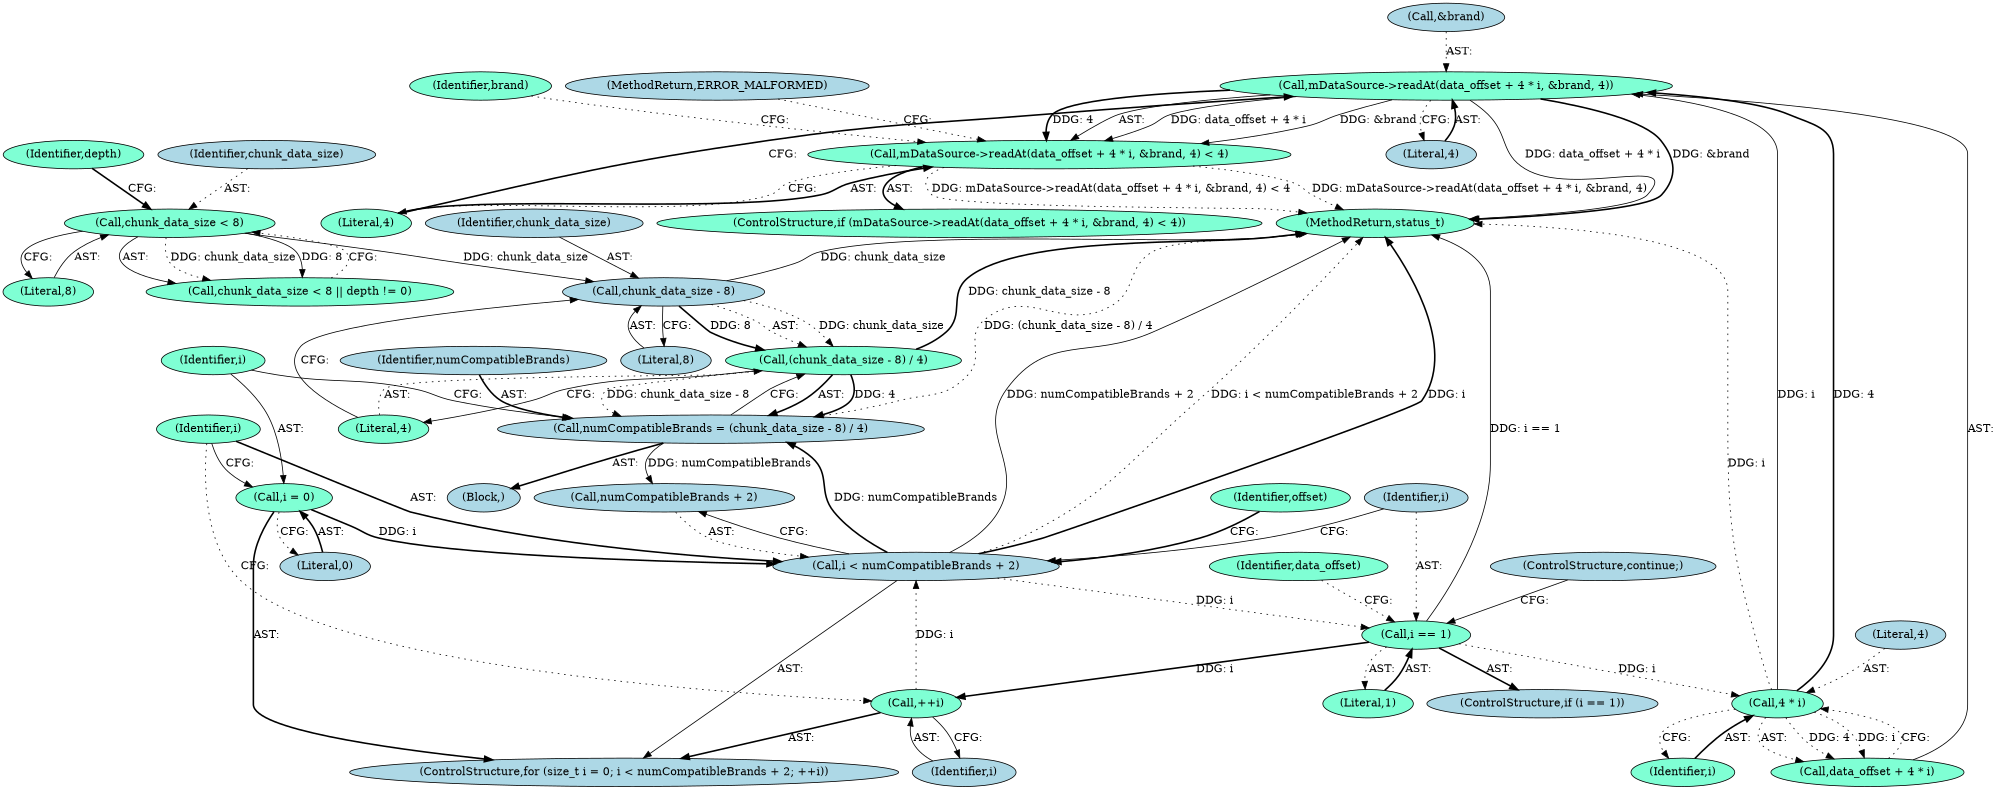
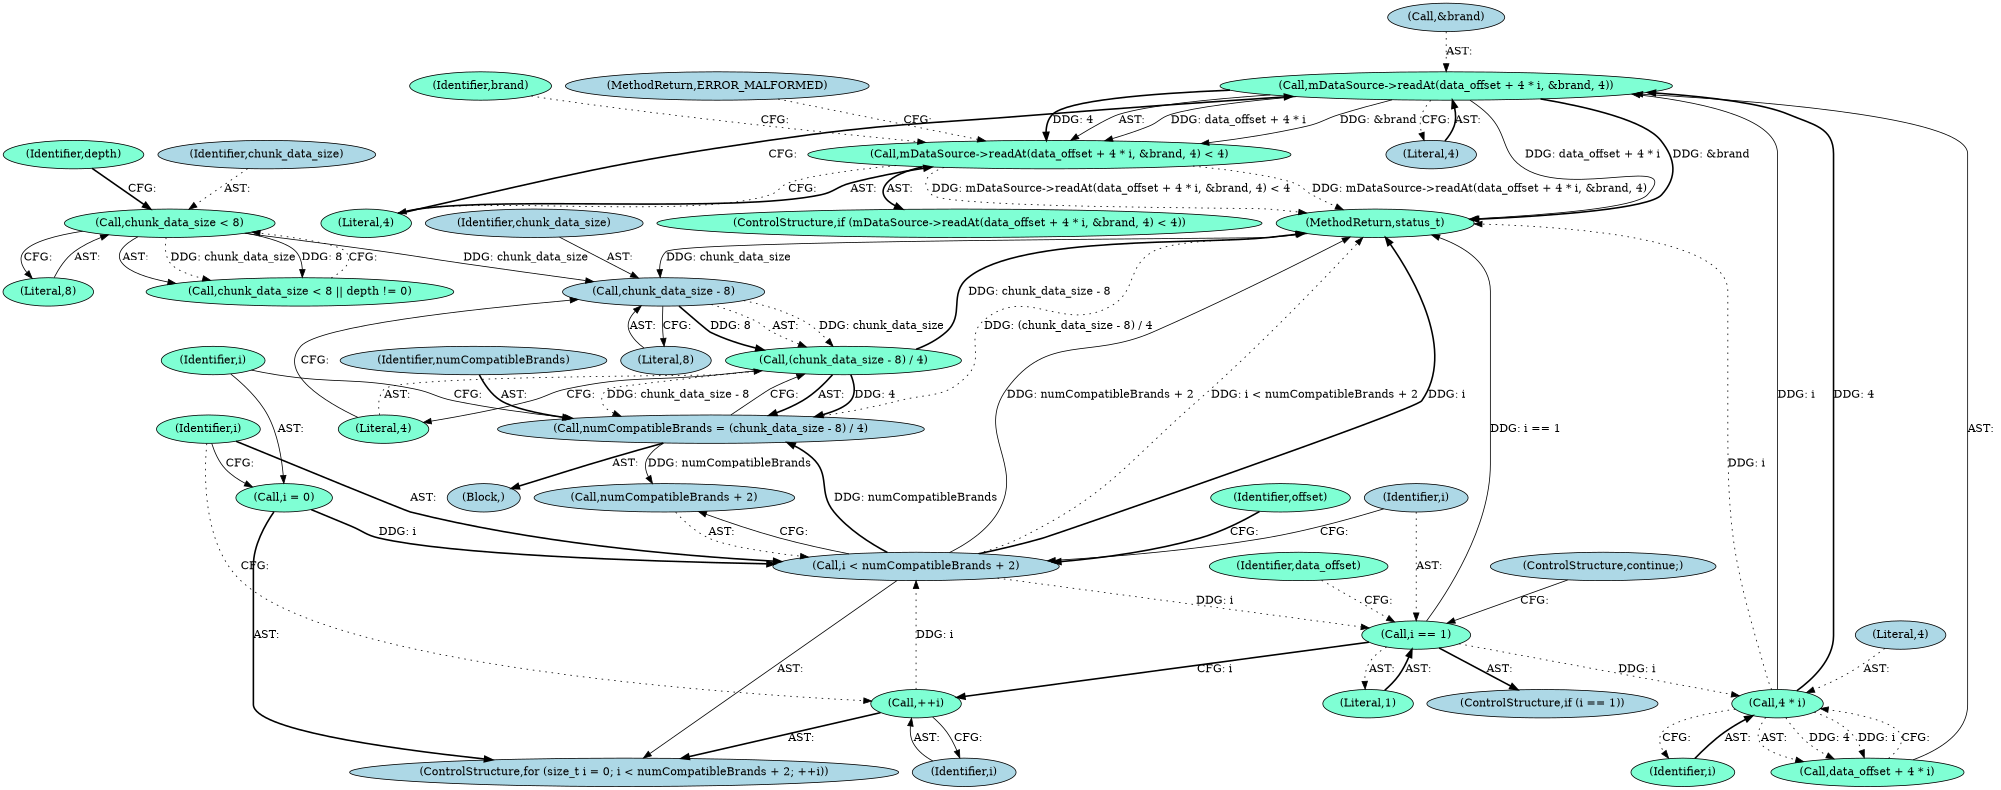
(1010, 239) -> (977, 241)
(325, 566) -> none
(1215, 669) -> (1215, 669)
